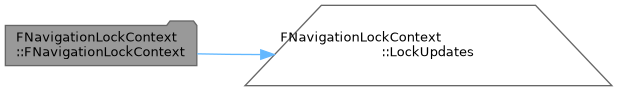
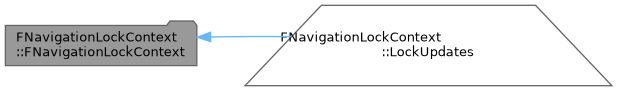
(229, 54) -> (251, 37)
